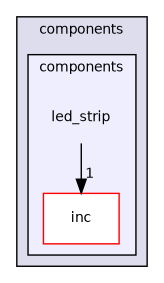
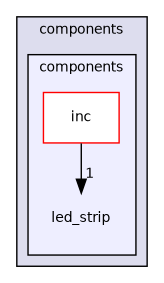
(81, 161) -> (81, 161)
